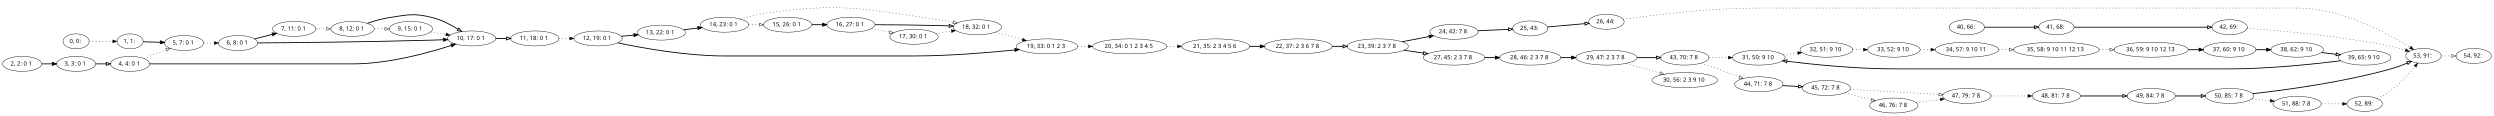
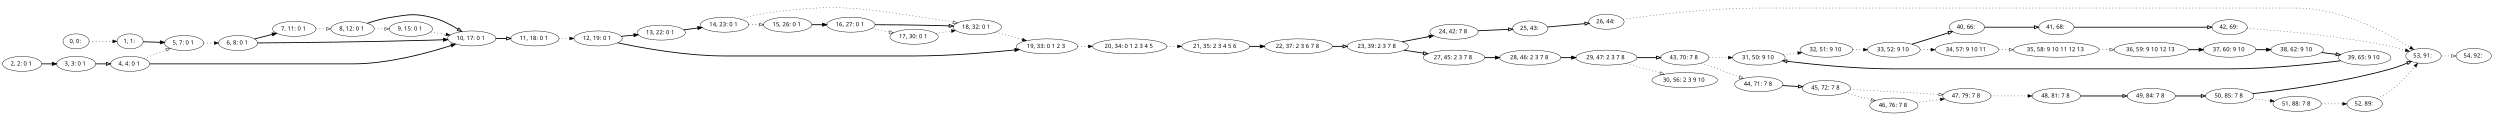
none -> (1930, 39)
